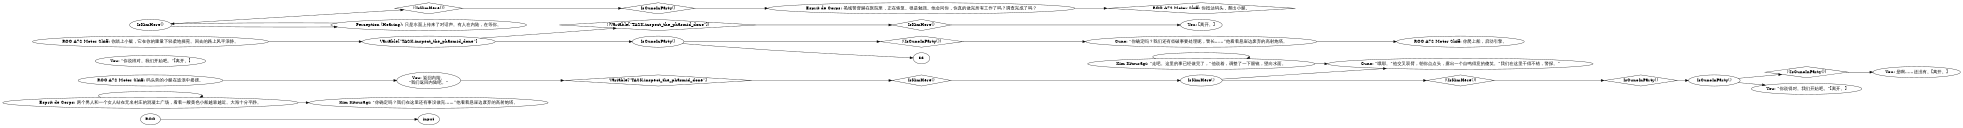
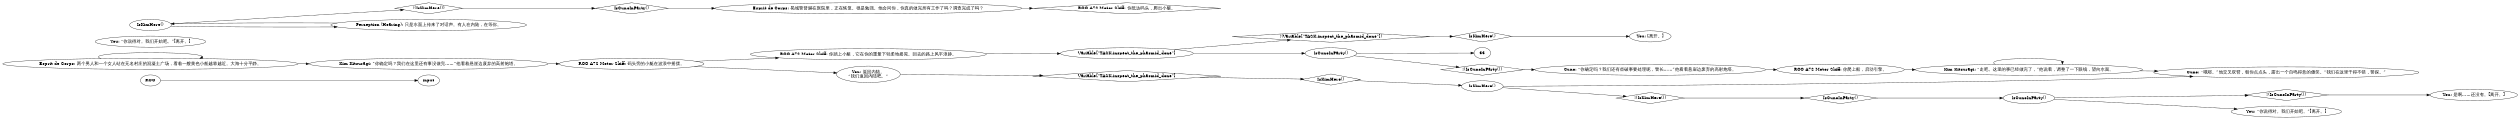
none -> (736, 60)
none -> (552, 64)
none -> (1908, 70)
